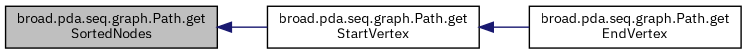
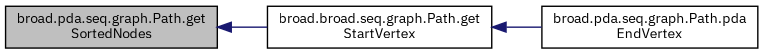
(373, 27) -> (380, 27)
(635, 27) -> (650, 27)
